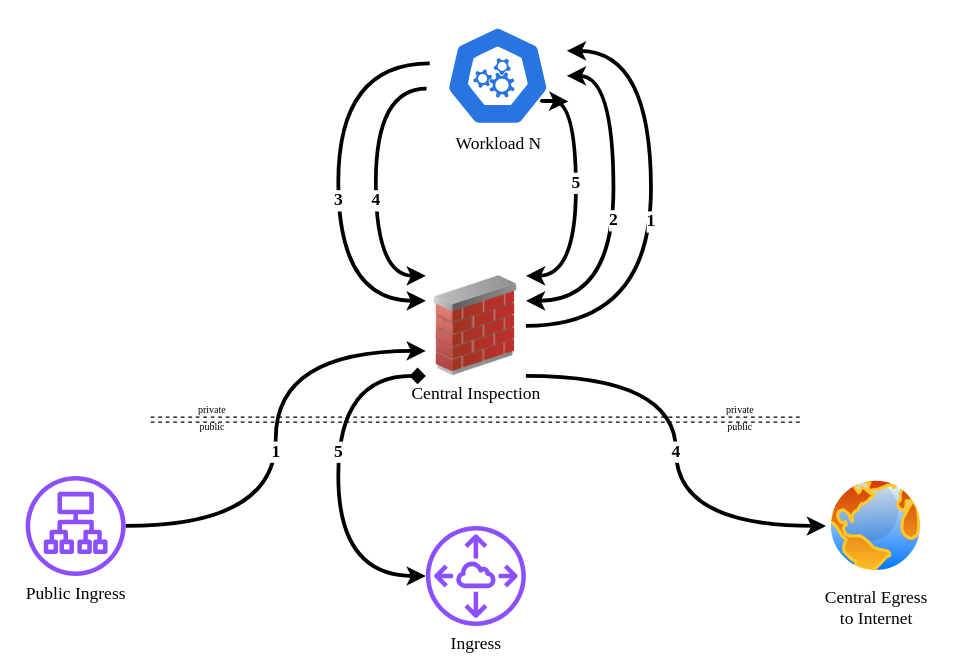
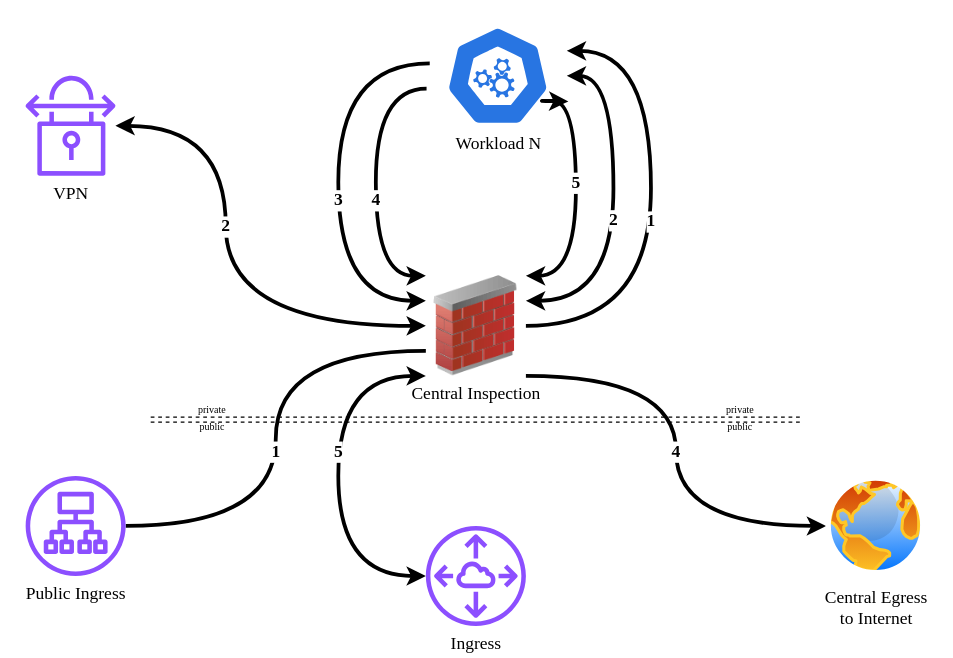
none -> (70, 126)
none -> (234, 263)
(338, 360) -> (343, 360)
(410, 376) -> (410, 376)
